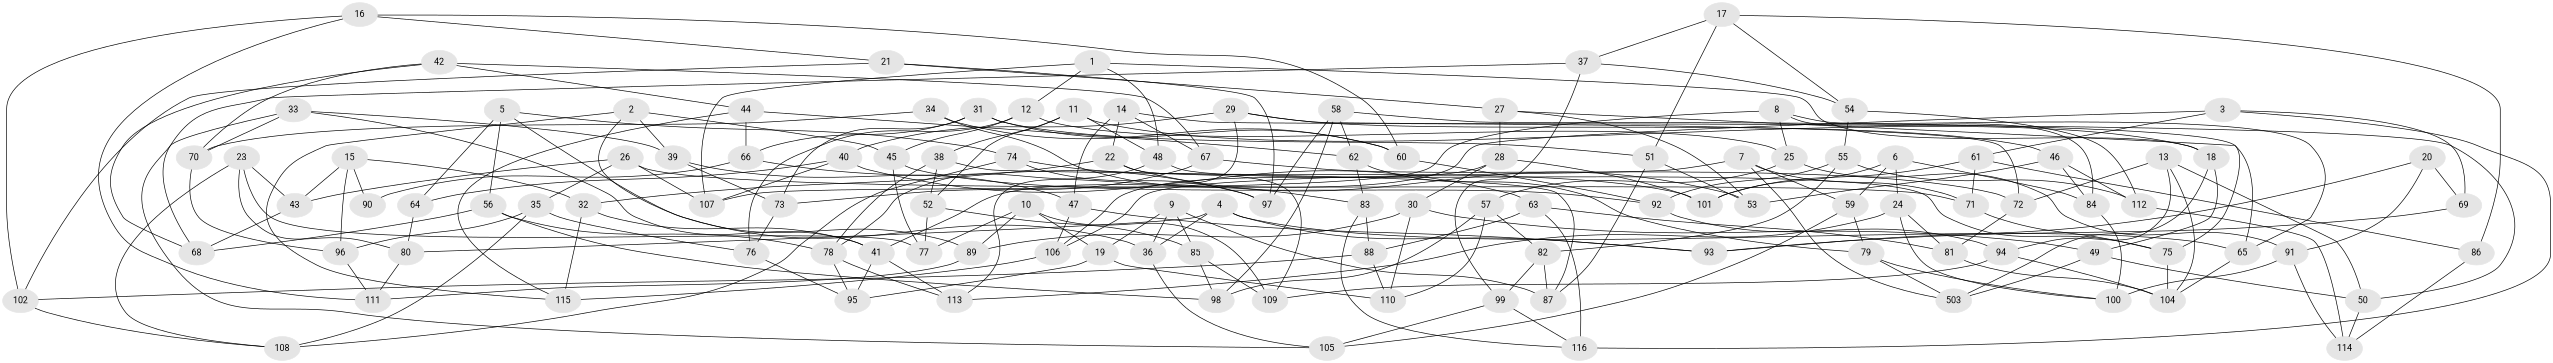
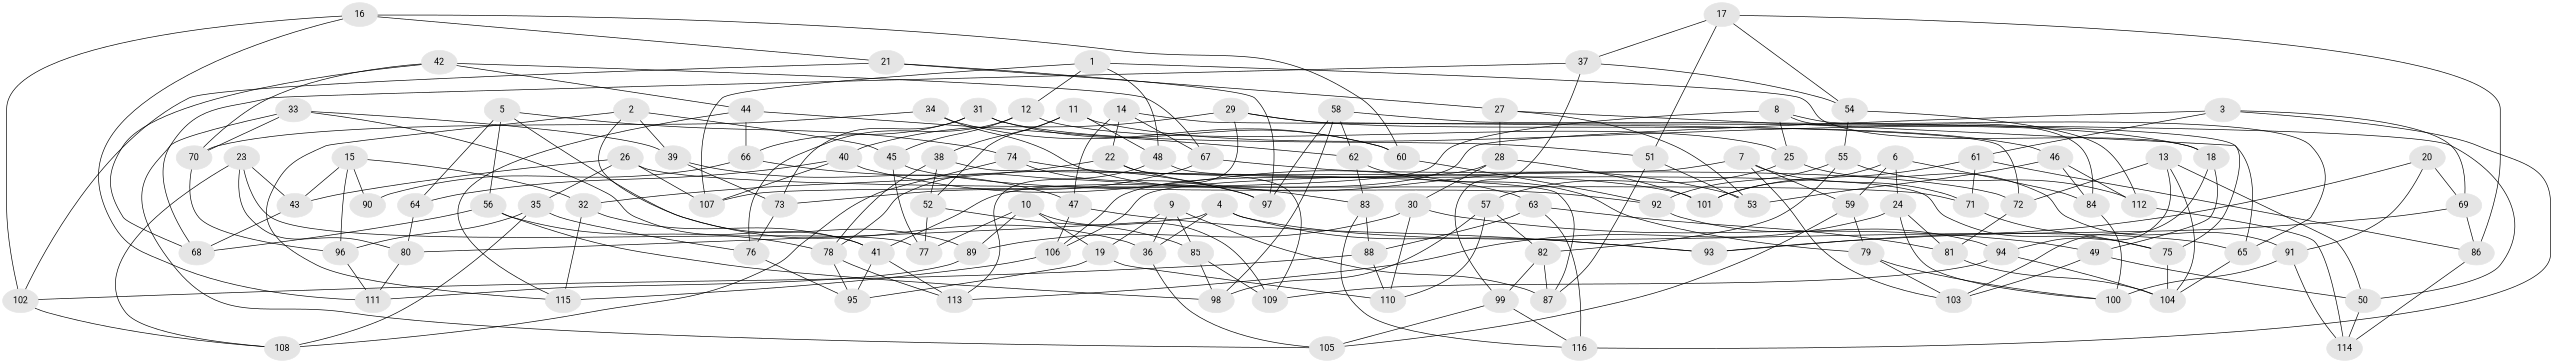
none -> (2470, 229)
(1954, 301) -> (1954, 301)
